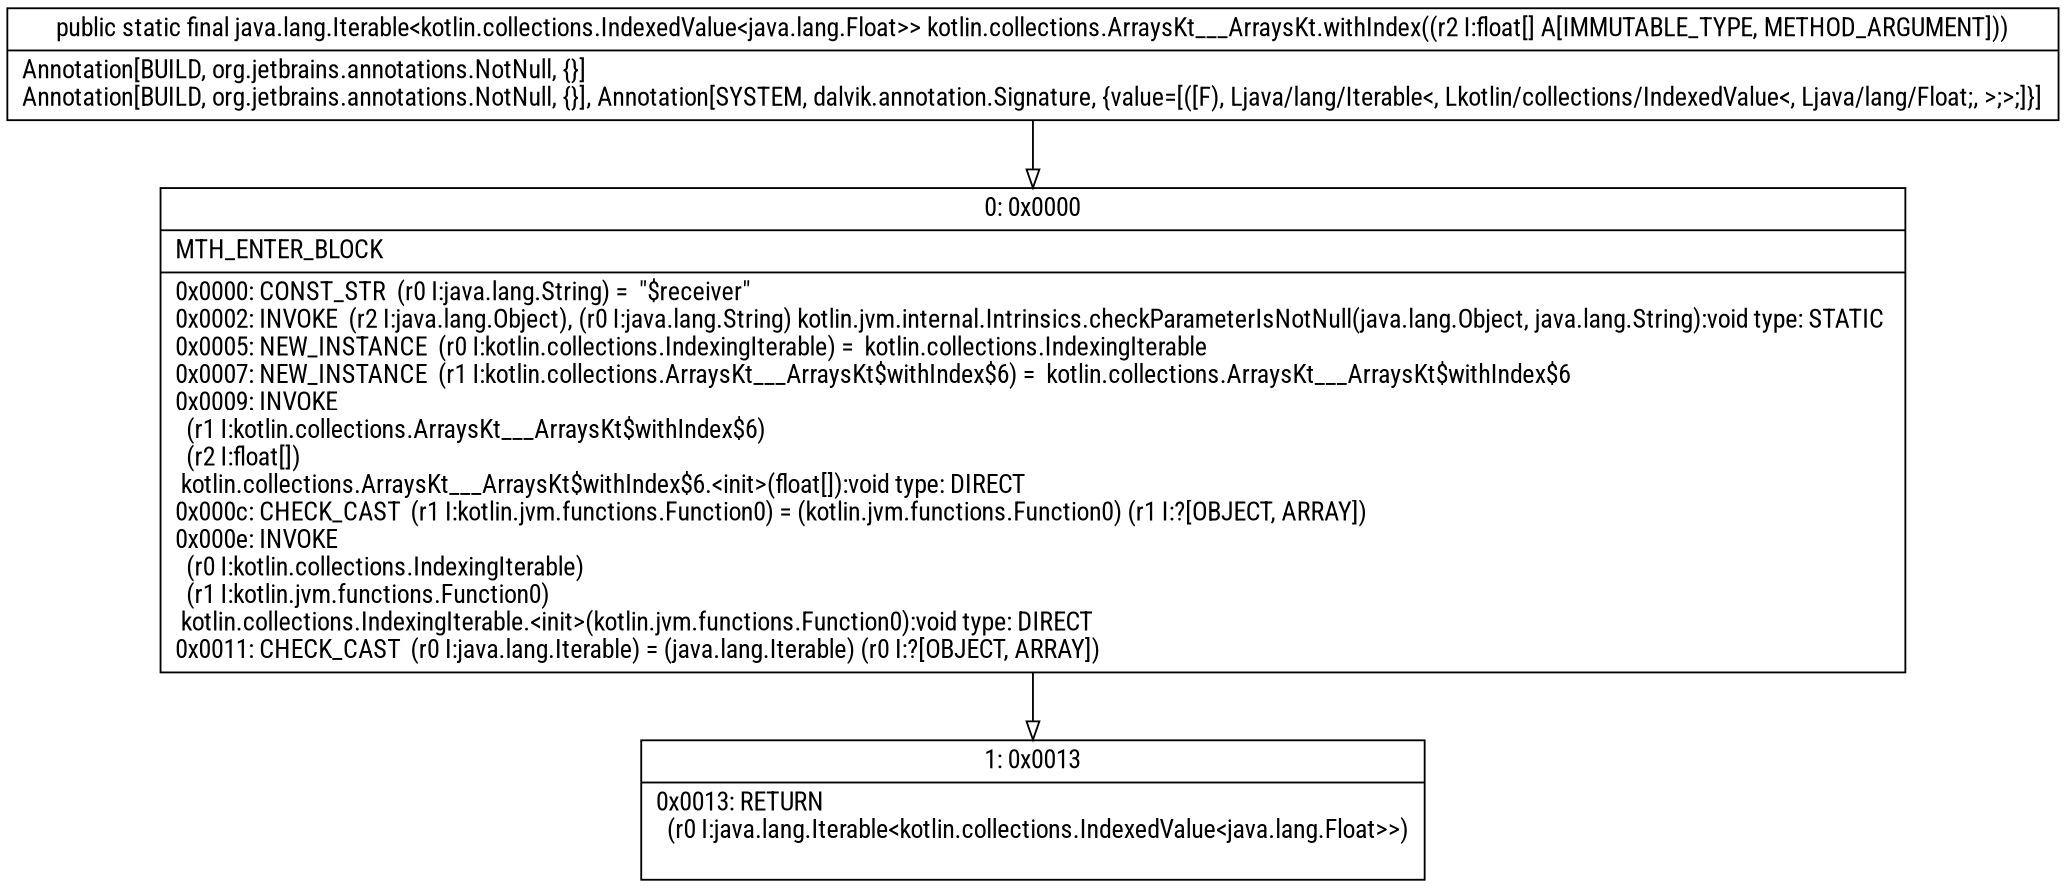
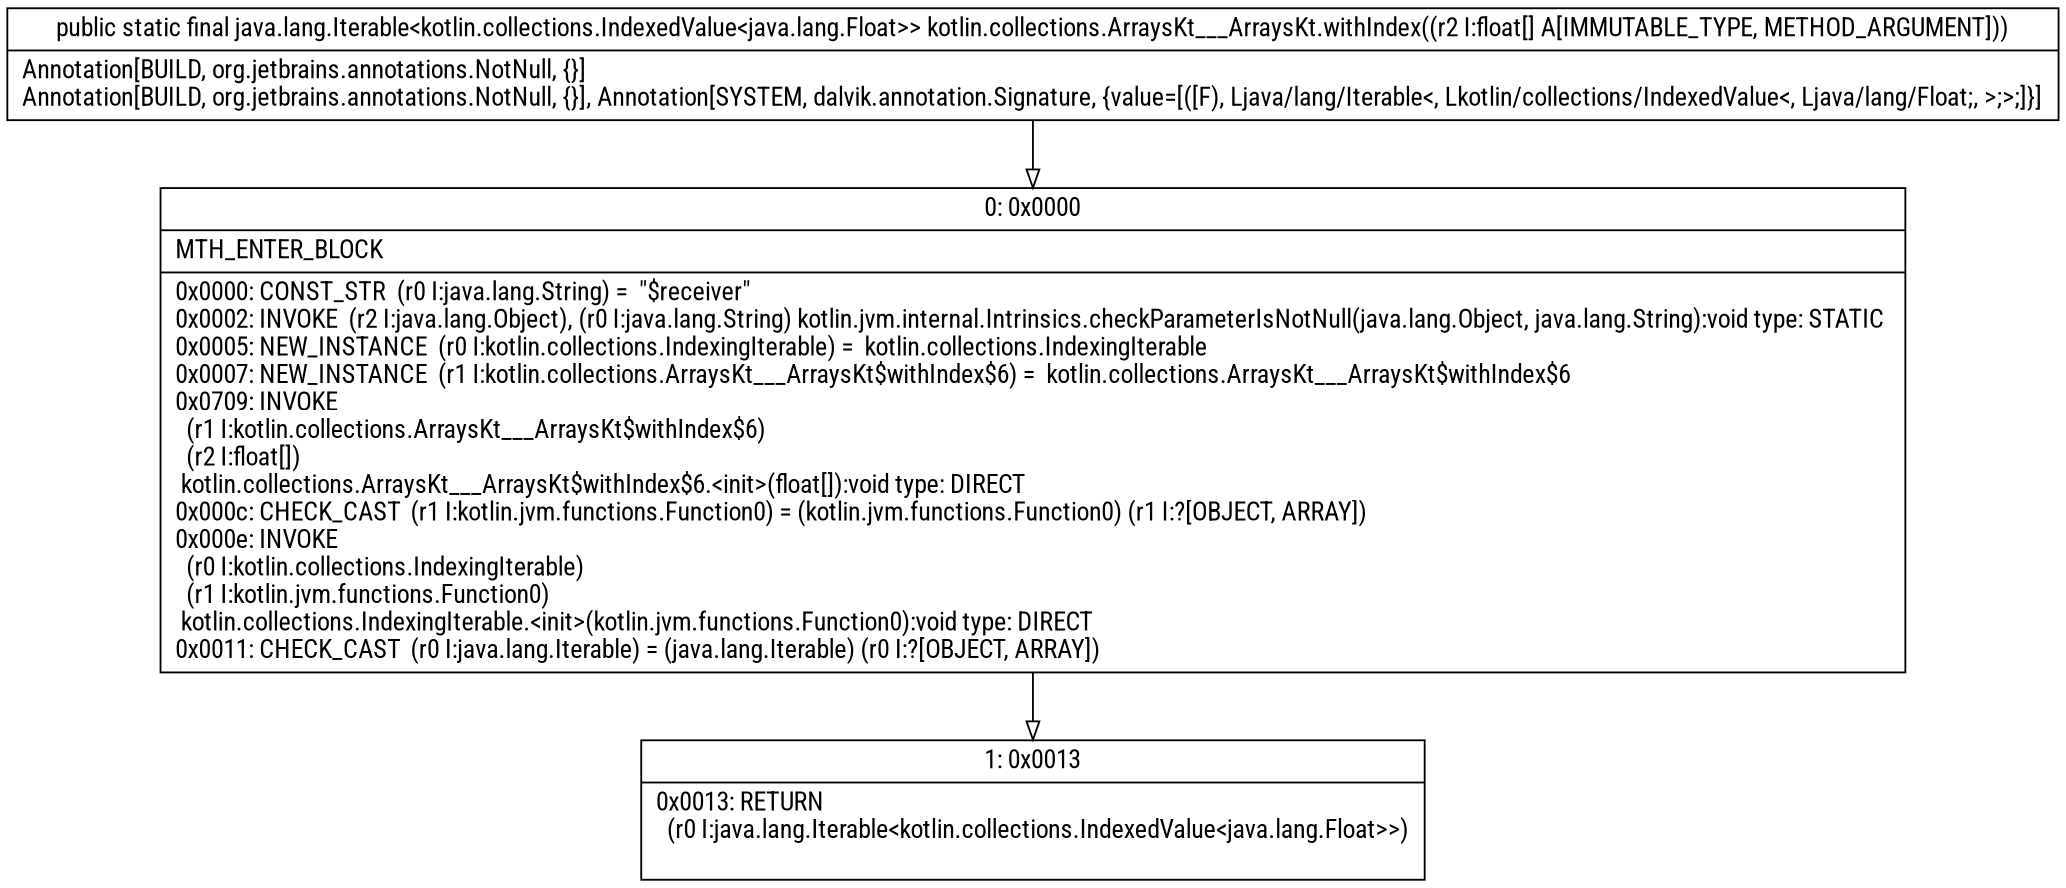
(262, 403) -> (262, 403)
